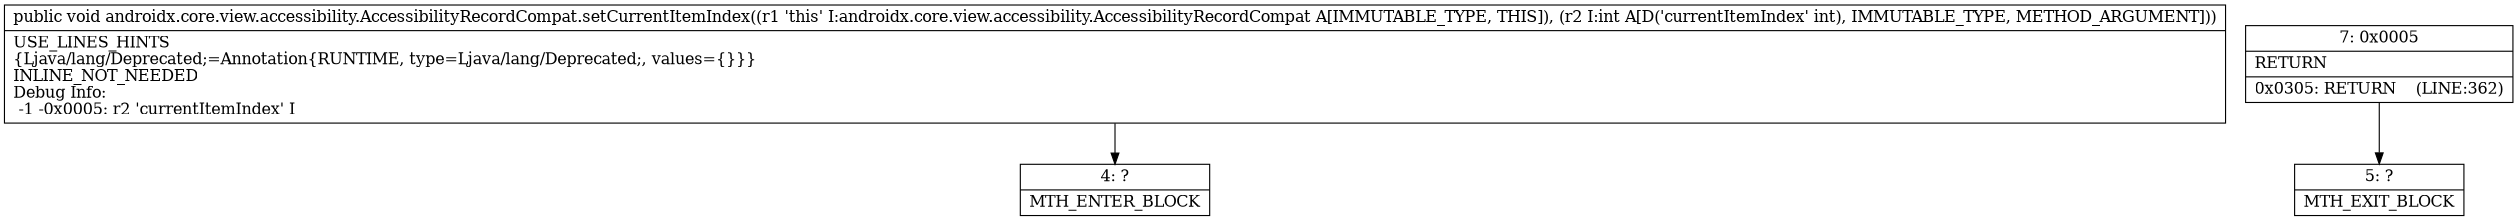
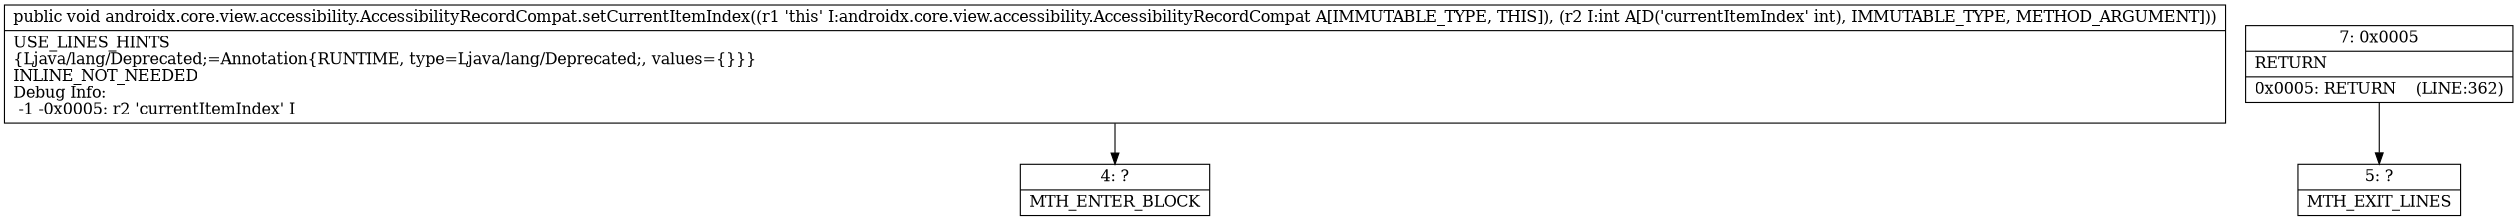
(2379, 89) -> (2379, 89)
(2379, 202) -> (2379, 202)
